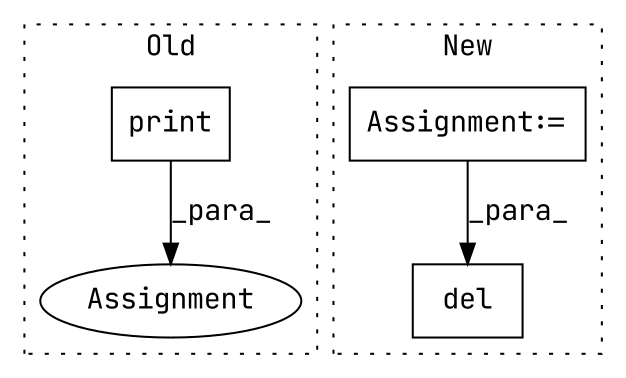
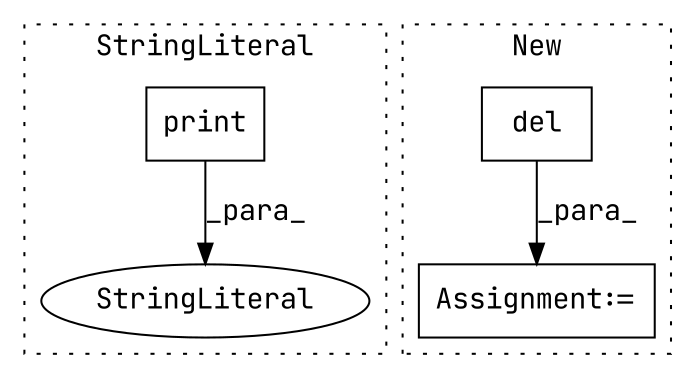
(171, 48) -> (205, 48)
(468, 202) -> (537, 202)
(171, 301) -> (205, 301)
